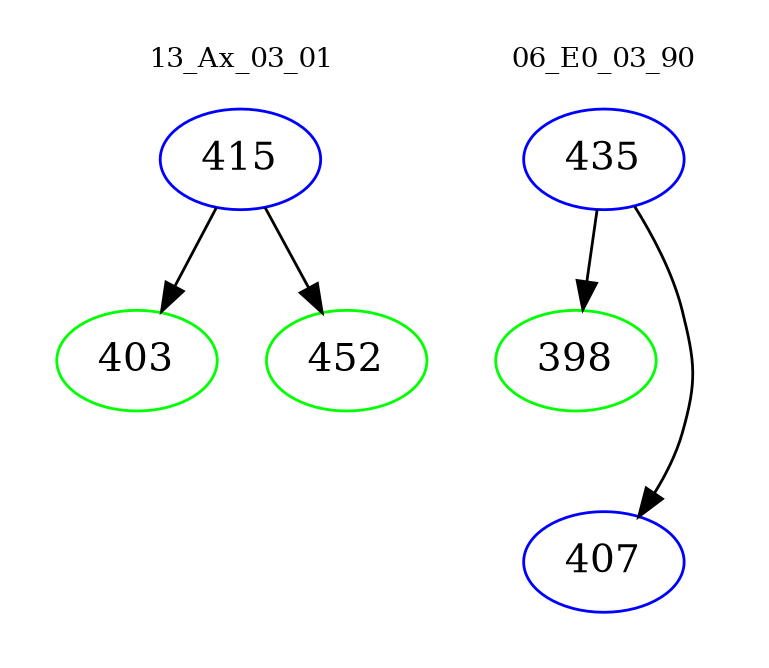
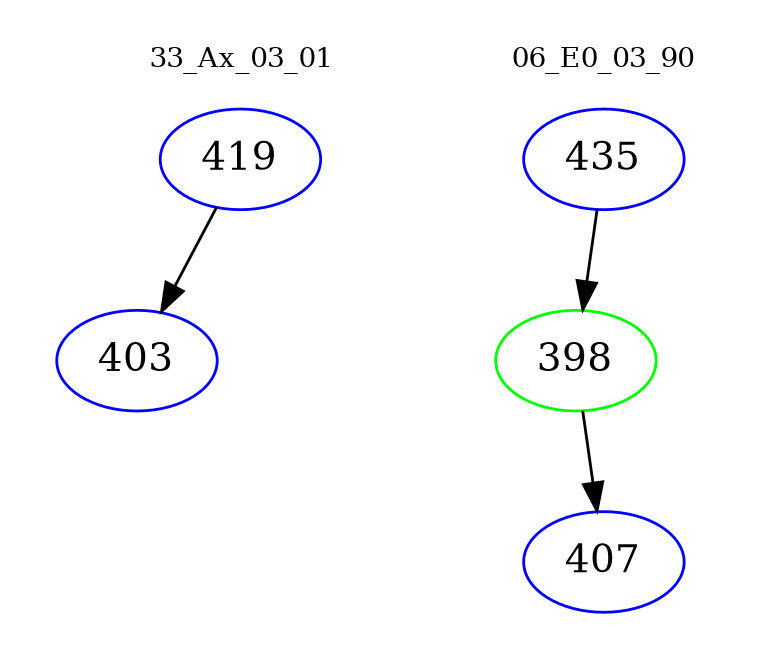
(242, 60) -> (242, 60)
(240, 159) -> (240, 159)
(690, 348) -> (588, 447)
(137, 361) -> (137, 361)
(347, 361) -> none
